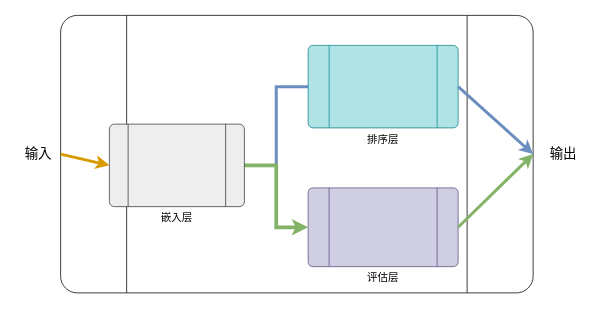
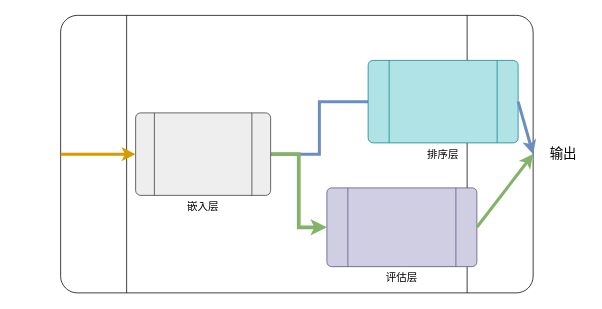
(383, 87) -> (443, 102)
(38, 154) -> none
(177, 165) -> (203, 154)
(383, 227) -> (402, 227)
